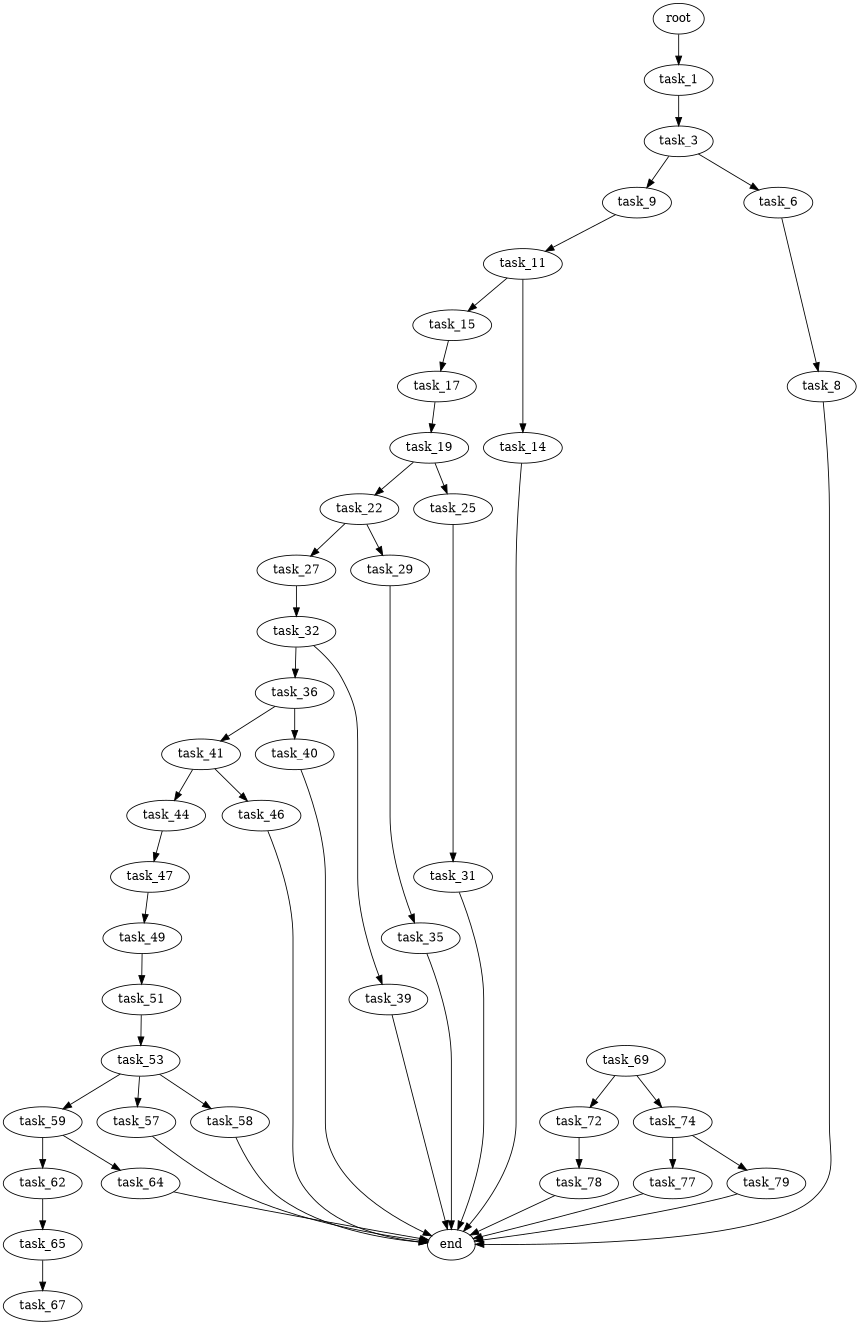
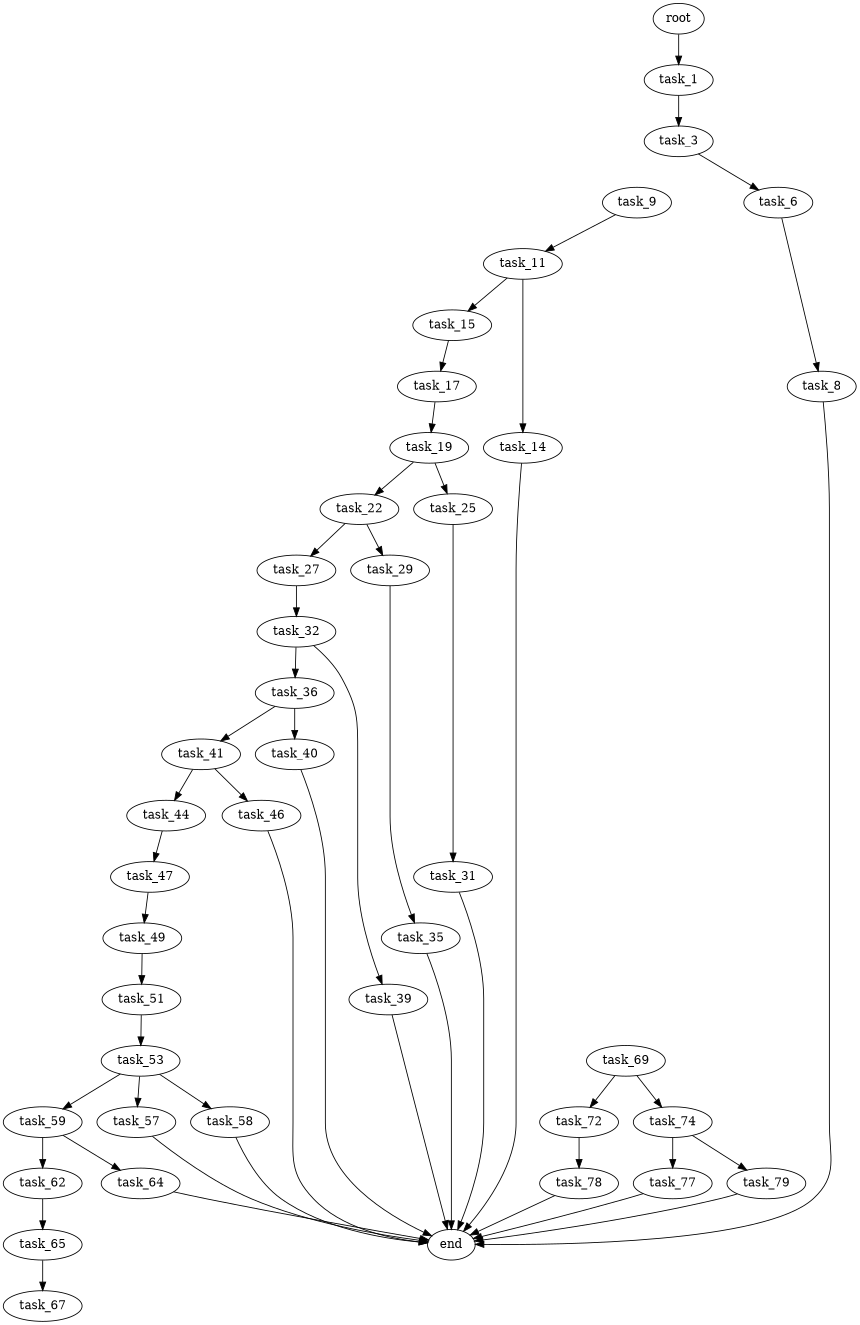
(660, 168) -> none
